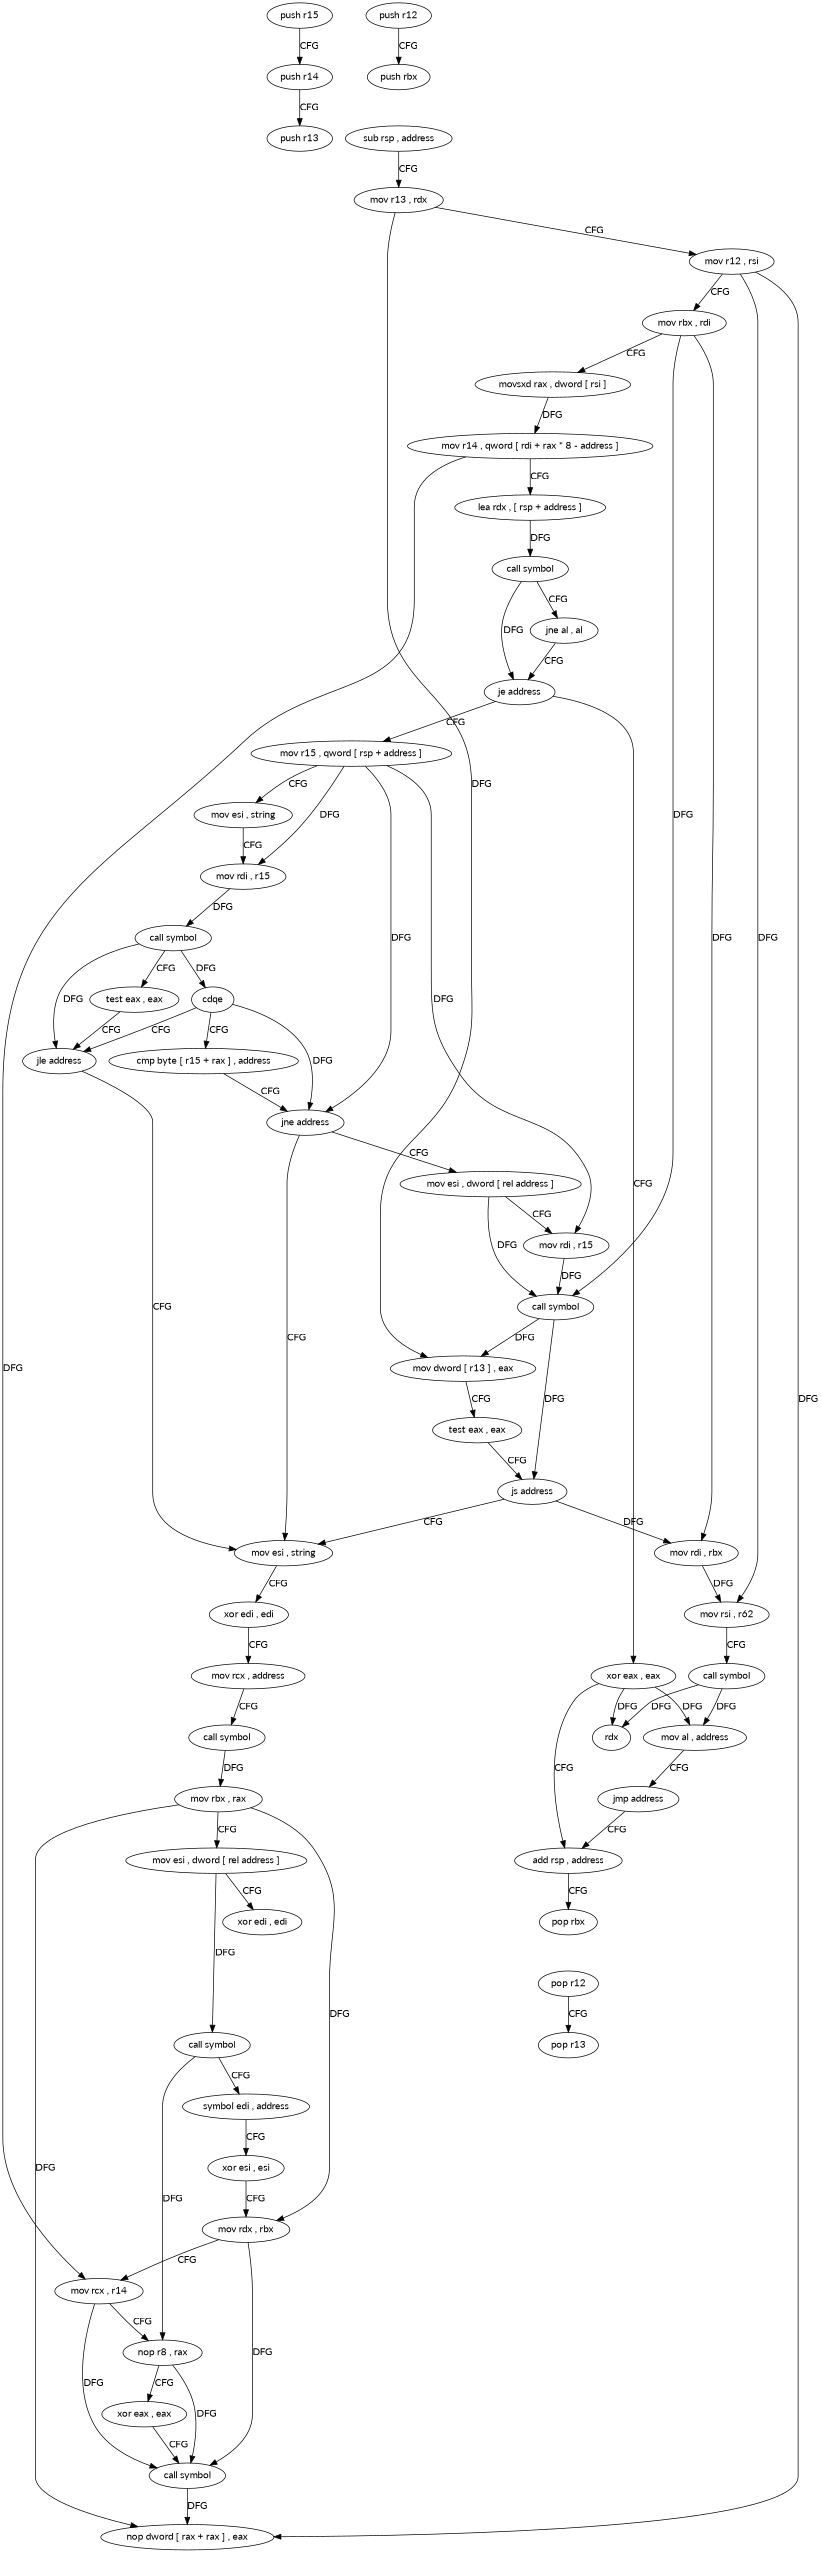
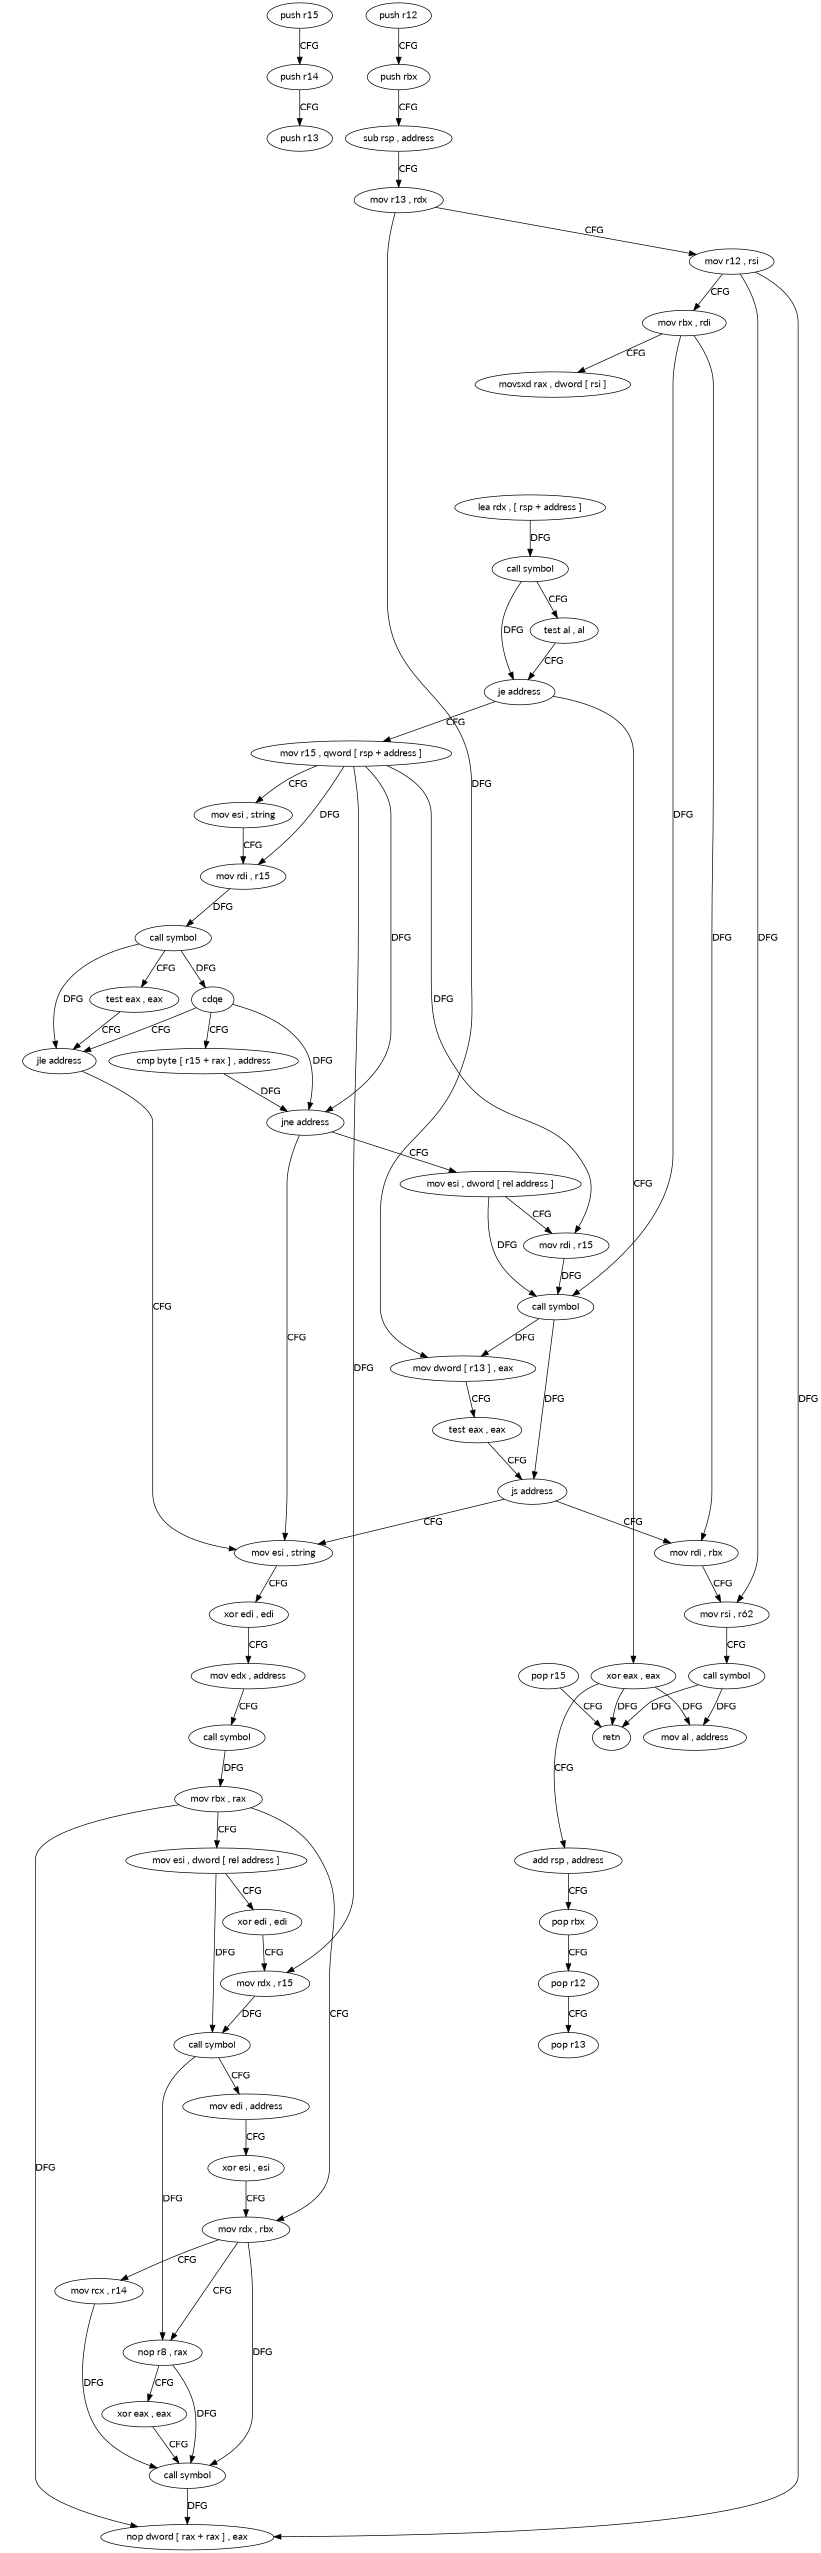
none -> (399, 104)
(530, 446) -> none
(564, 631) -> (564, 631)
(271, 1092) -> (271, 1092)
(633, 1522) -> (633, 1522)
(723, 1584) -> (723, 1584)
(248, 1676) -> (248, 1676)
none -> (549, 1676)
(612, 1738) -> (612, 1738)
(638, 1799) -> none
none -> (568, 1949)
none -> (265, 1984)
(340, 2014) -> (340, 2014)
(246, 2107) -> (246, 2107)
(126, 2320) -> (206, 2288)
